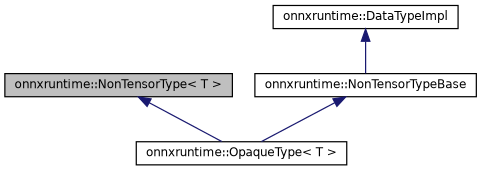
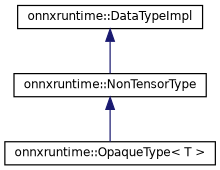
(119, 85) -> none
(366, 85) -> (110, 85)
